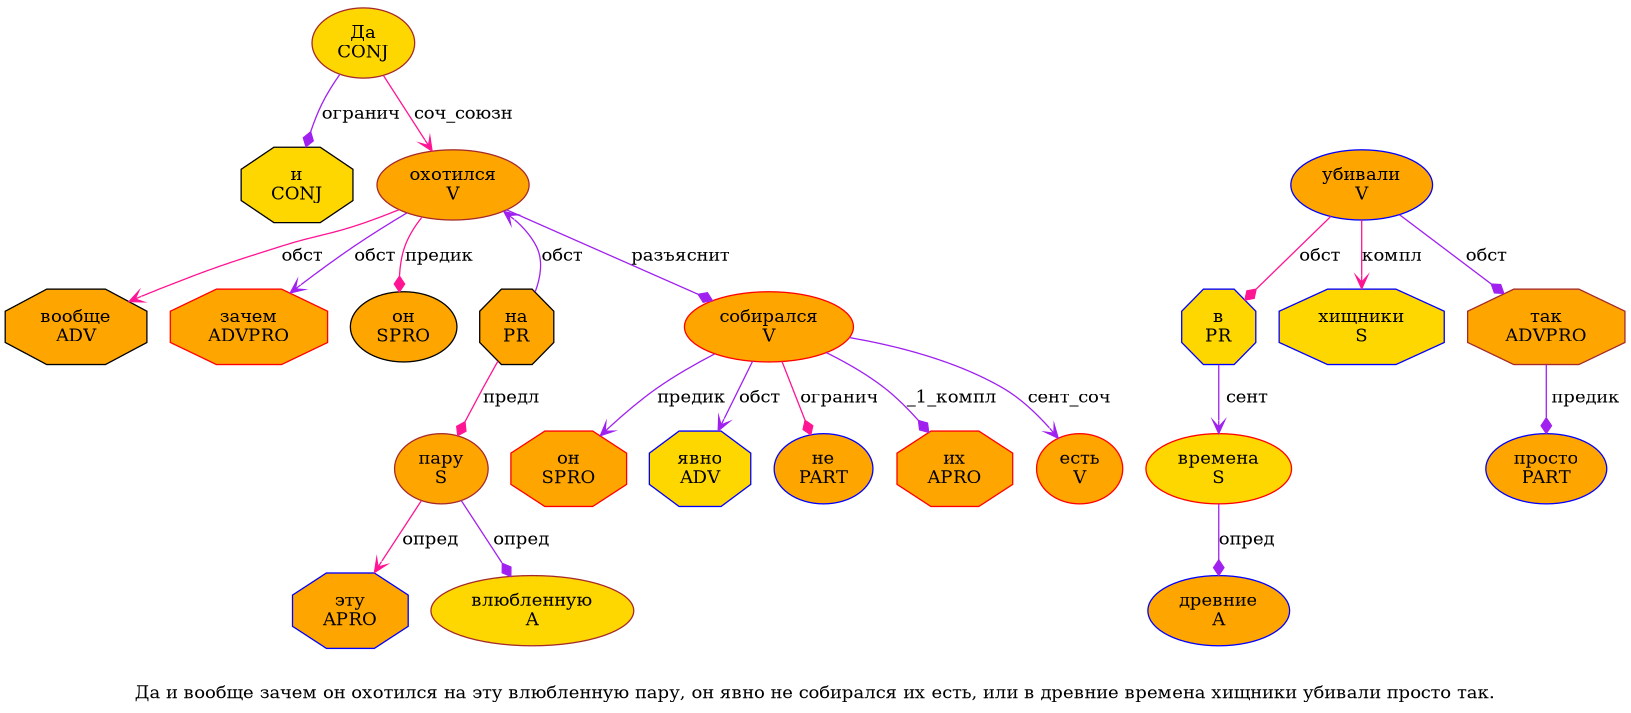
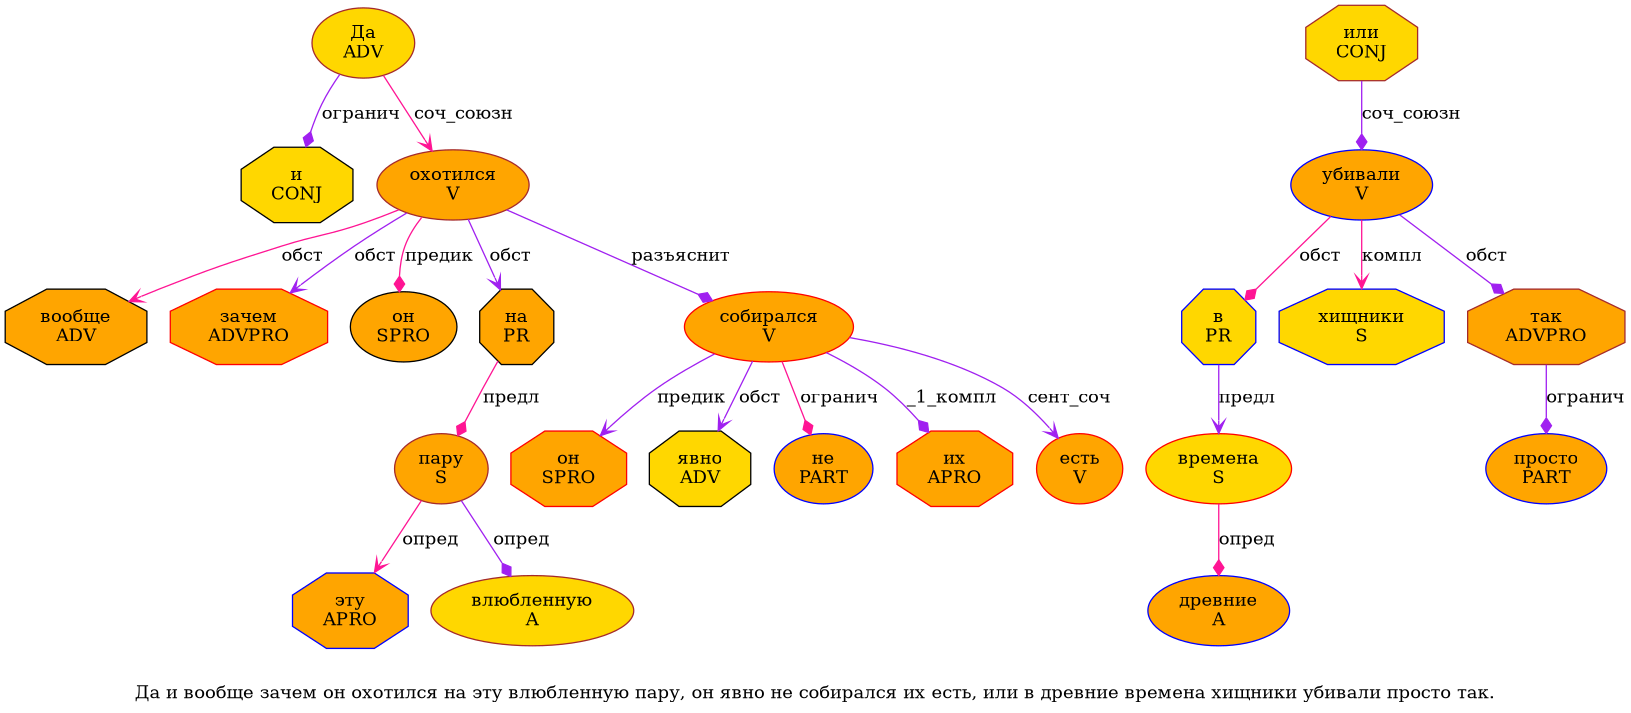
(363, 43) -> (363, 43)
none -> (1362, 43)
(539, 252) -> (481, 248)
(1247, 398) -> (1247, 398)
(1586, 398) -> (1586, 398)
(700, 469) -> (700, 469)
(1219, 532) -> (1219, 532)
